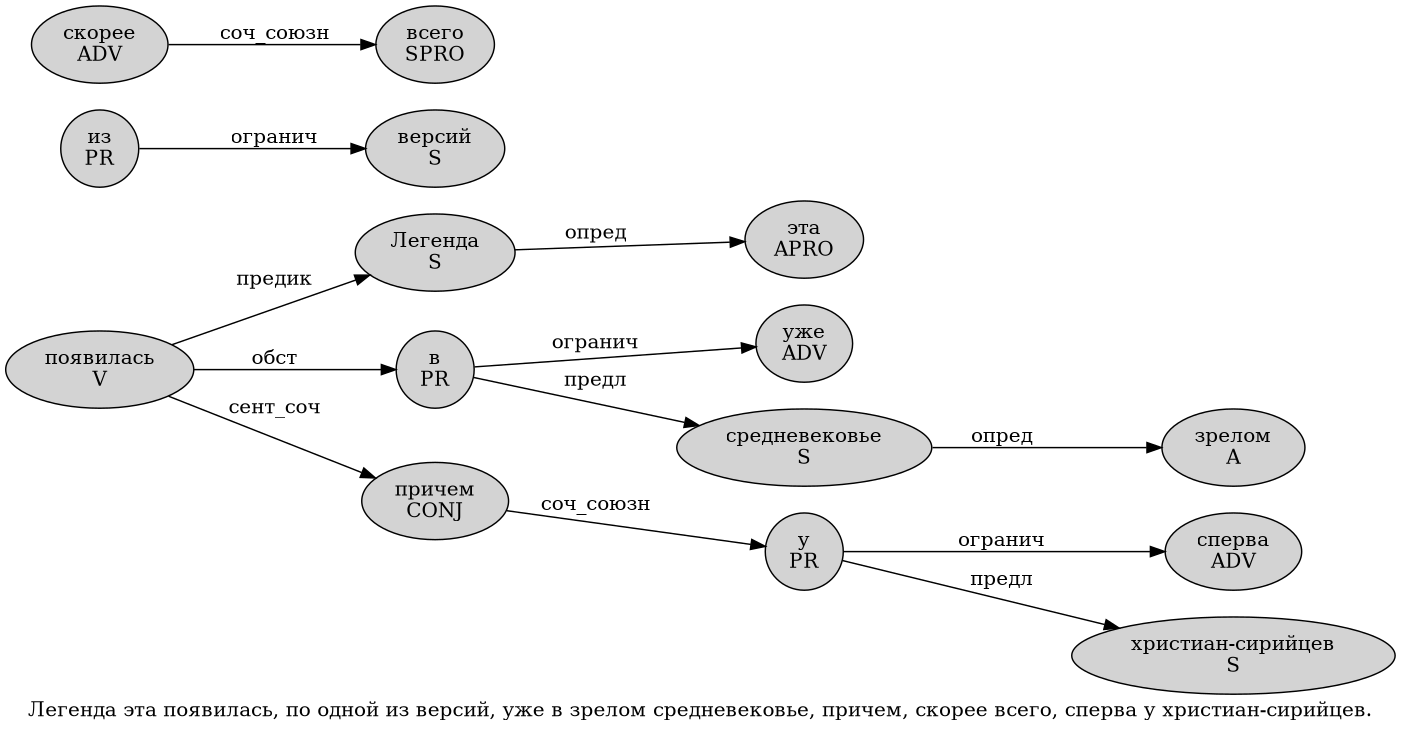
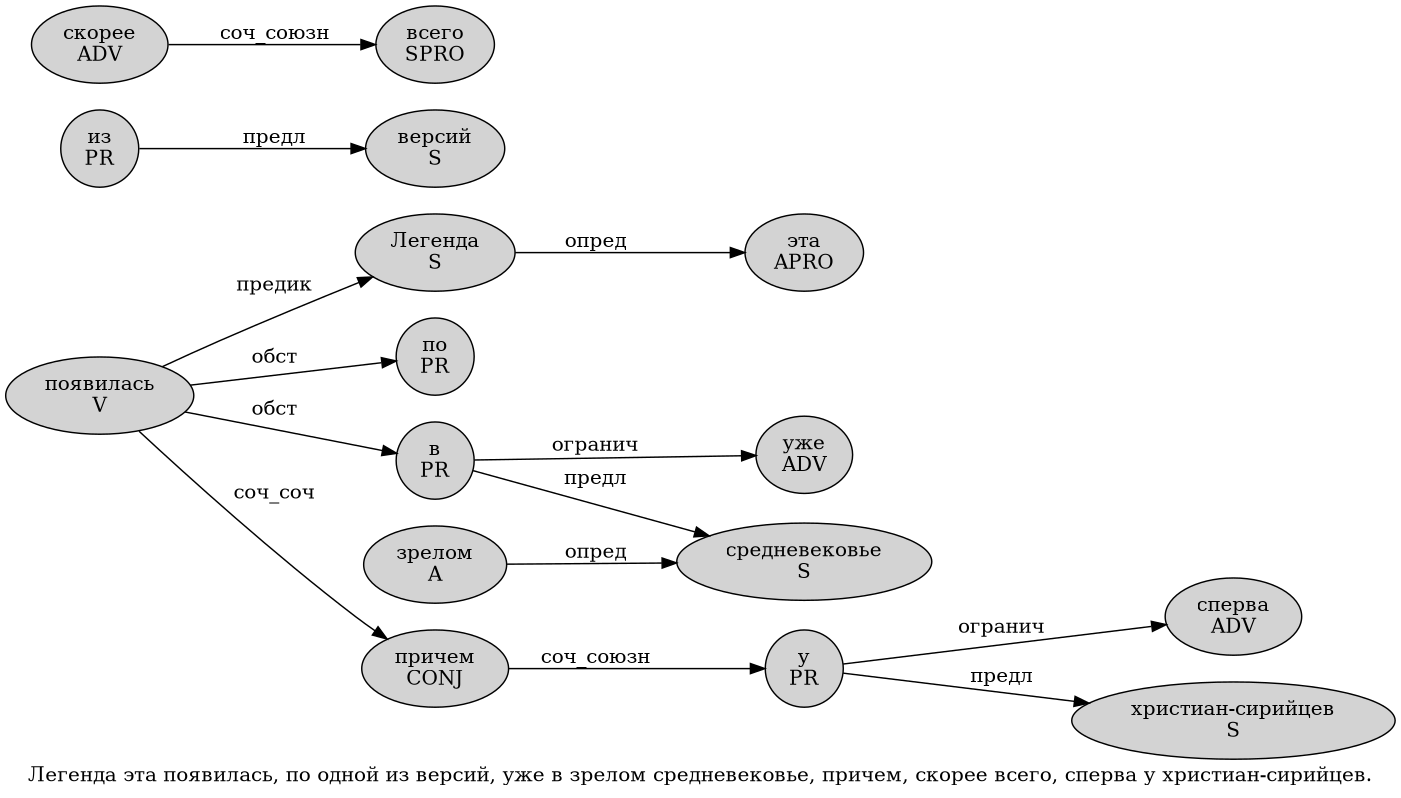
(275, 138) -> (275, 138)
none -> (435, 357)
(275, 408) -> (275, 493)
(1040, 448) -> (584, 564)
